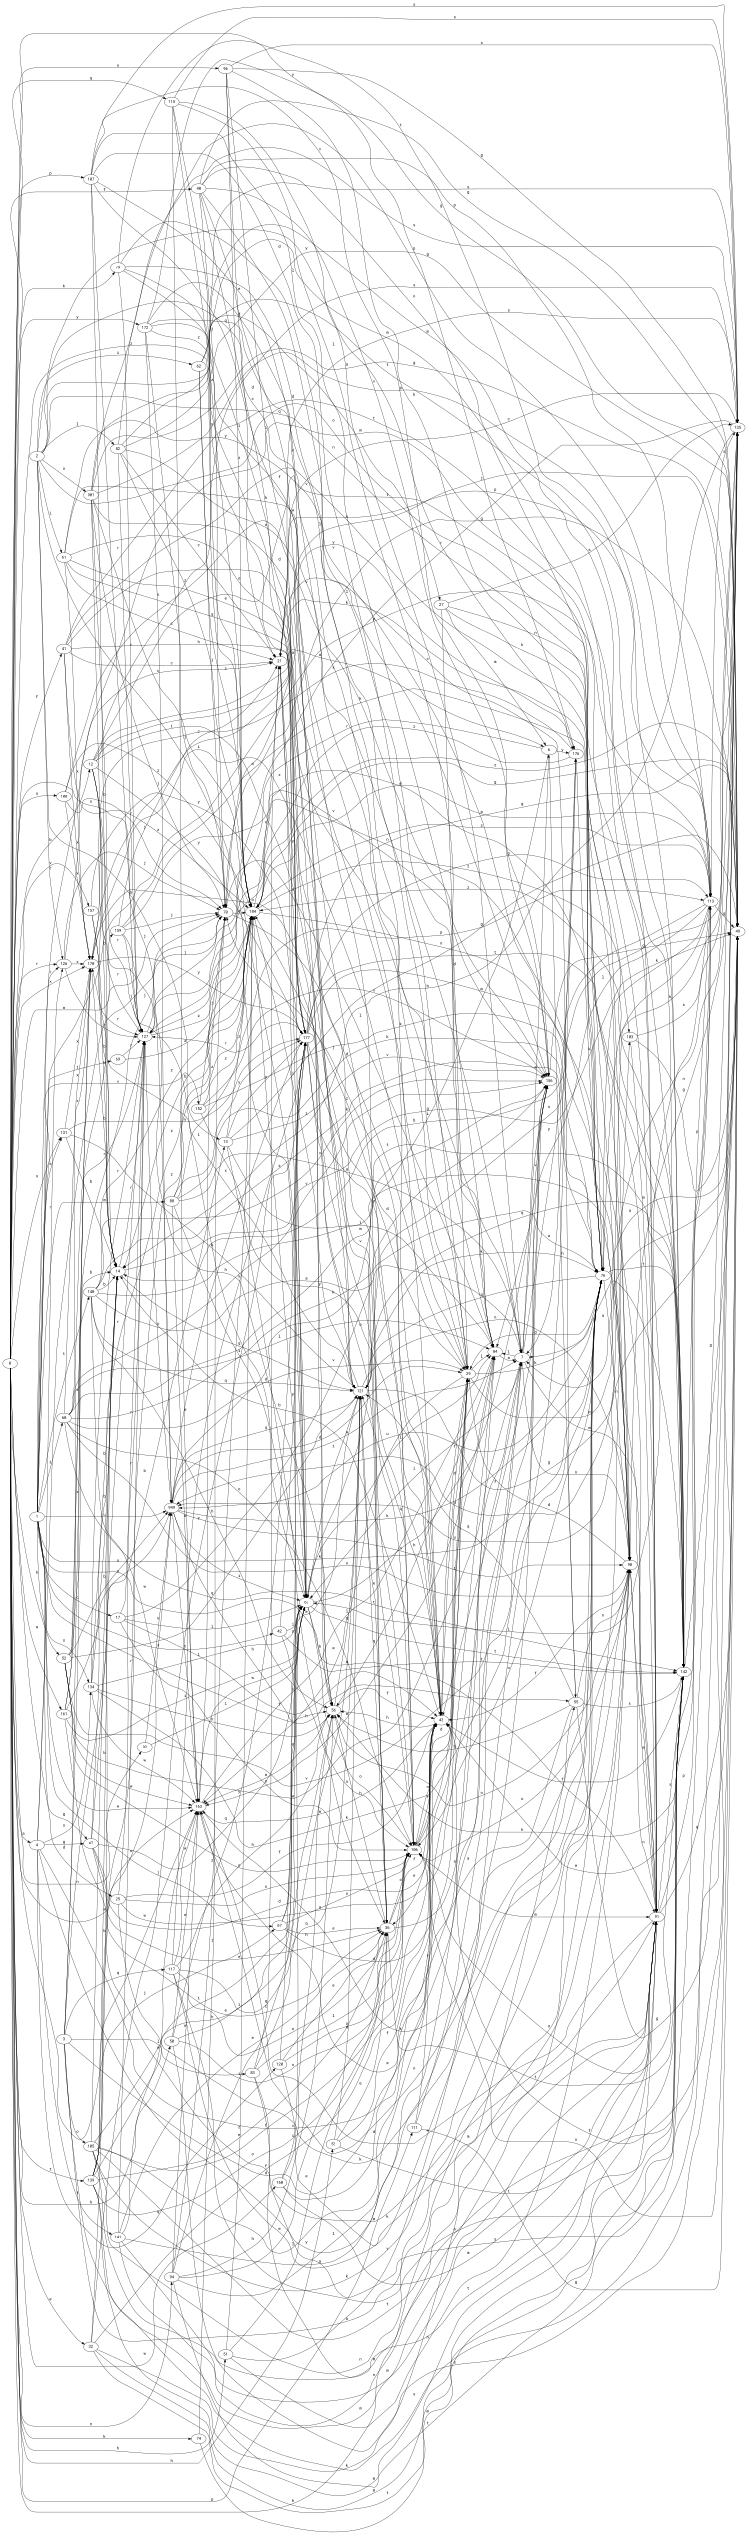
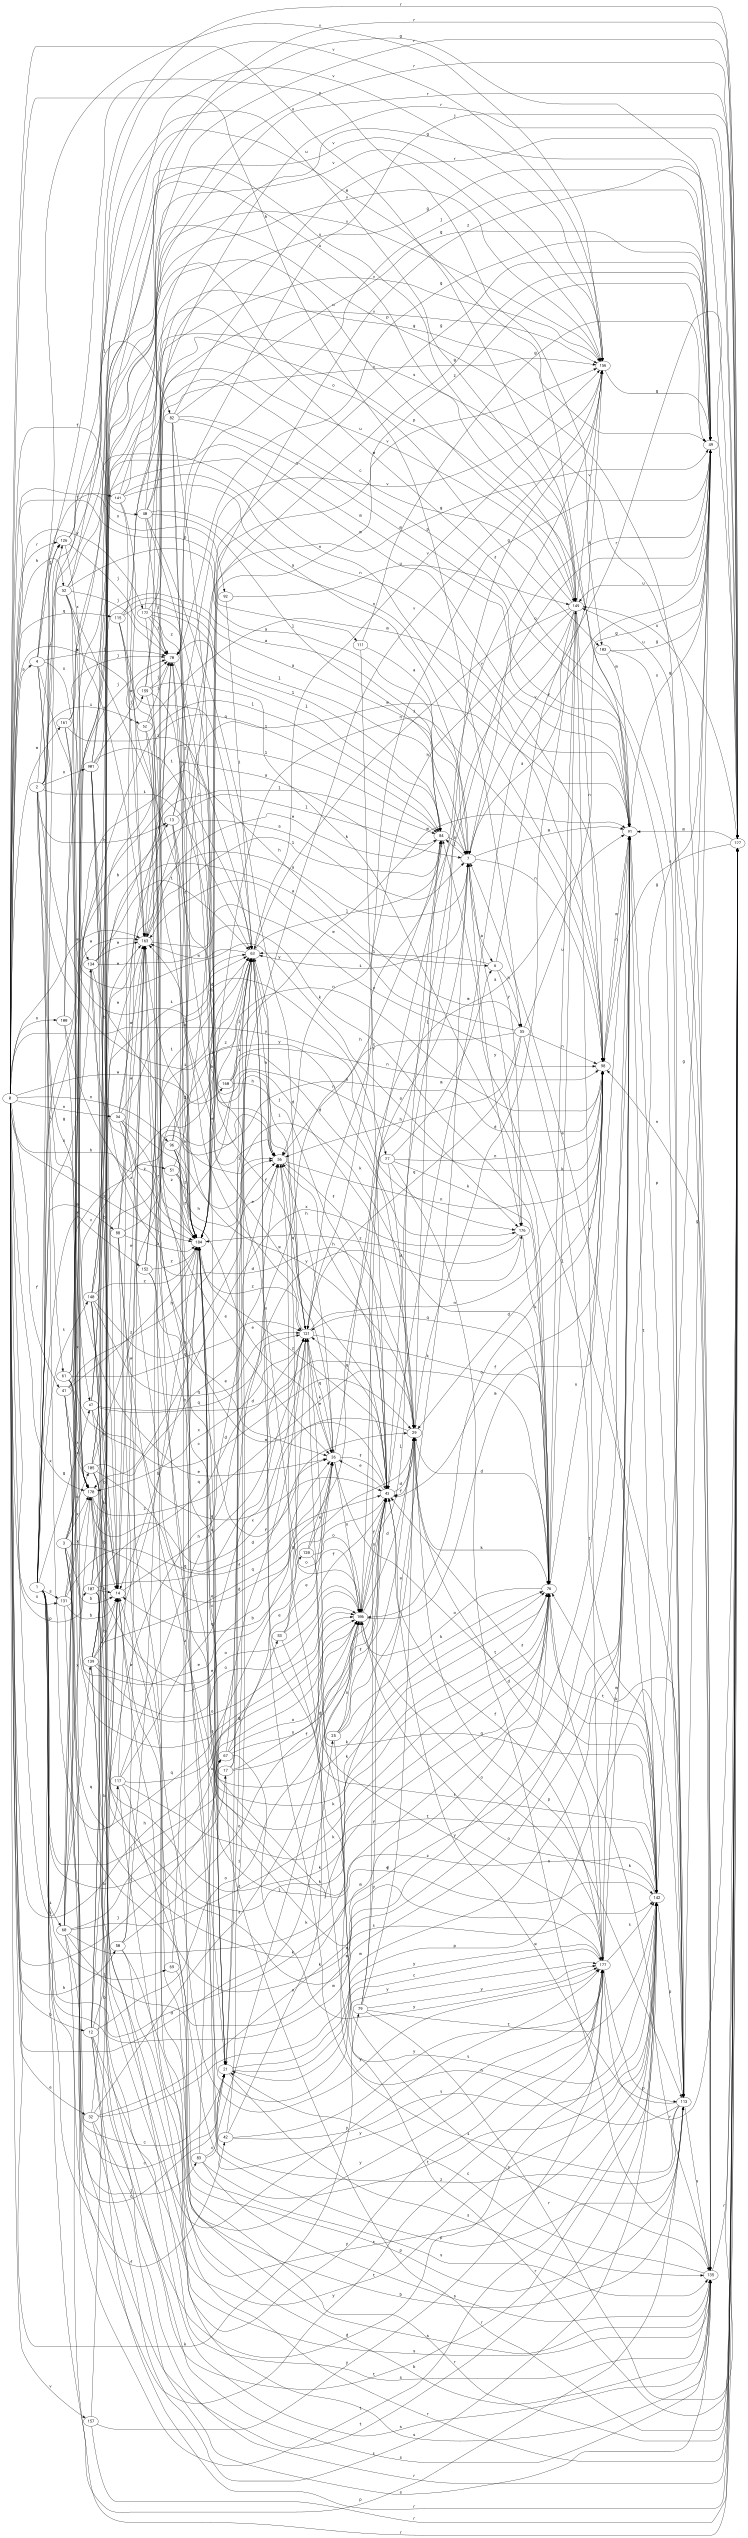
(345, 858) -> (146, 829)
none -> (131, 1269)
(172, 1508) -> (576, 606)
(199, 1518) -> (347, 2336)
(199, 2439) -> none
